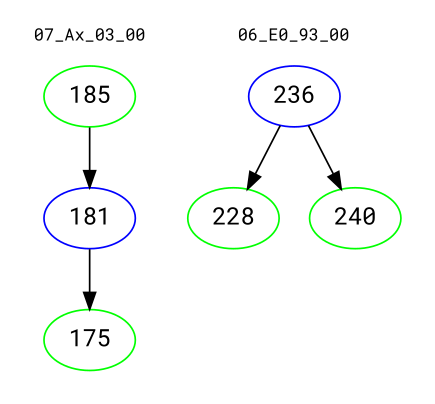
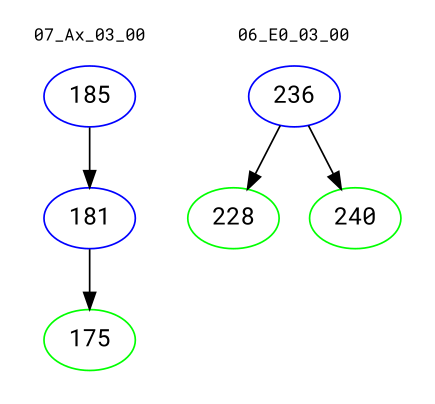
(294, 36) -> (294, 36)
(90, 96) -> (90, 96)
